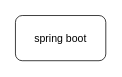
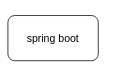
(60, 38) -> (53, 38)
